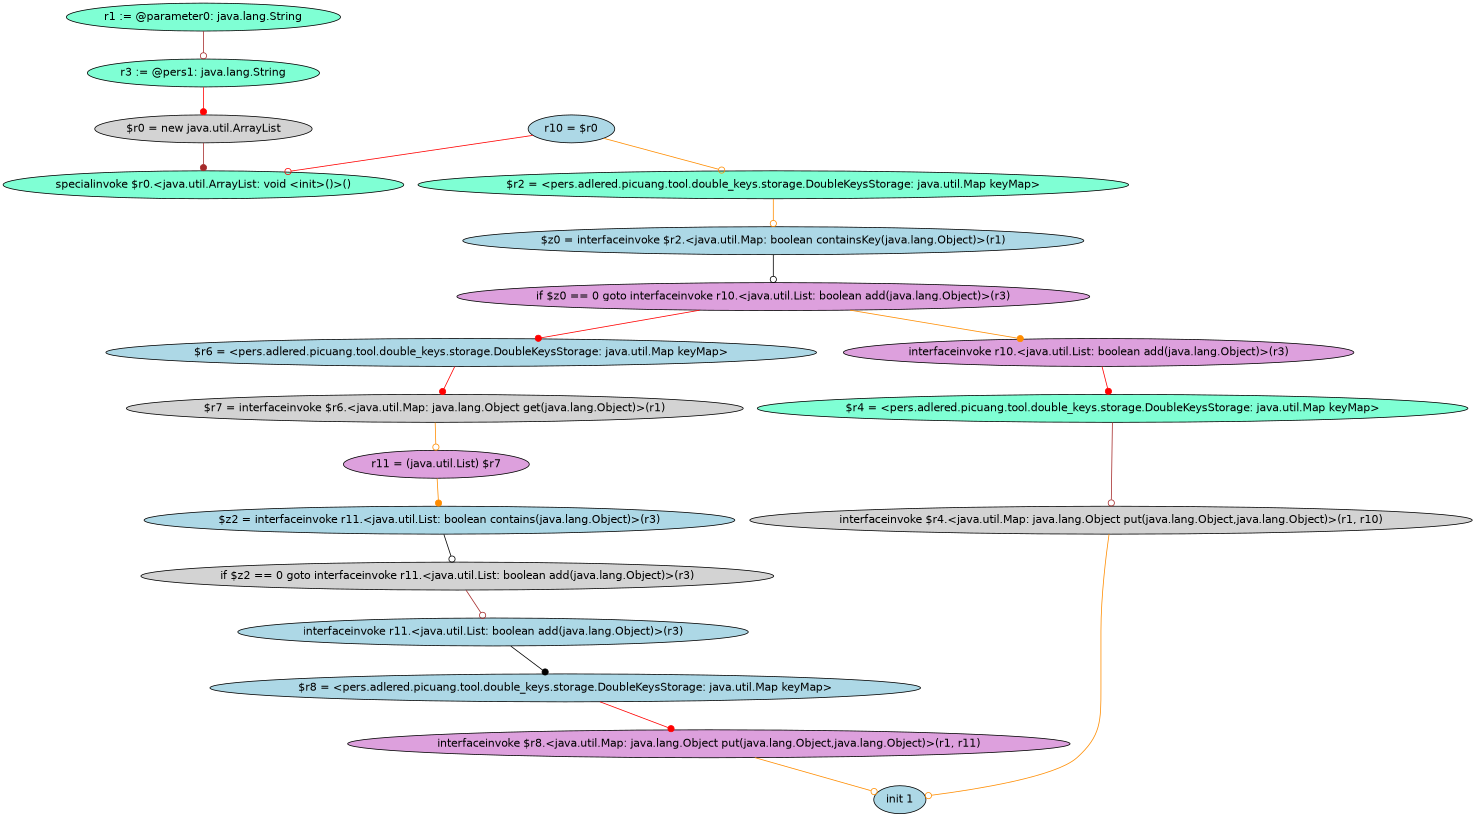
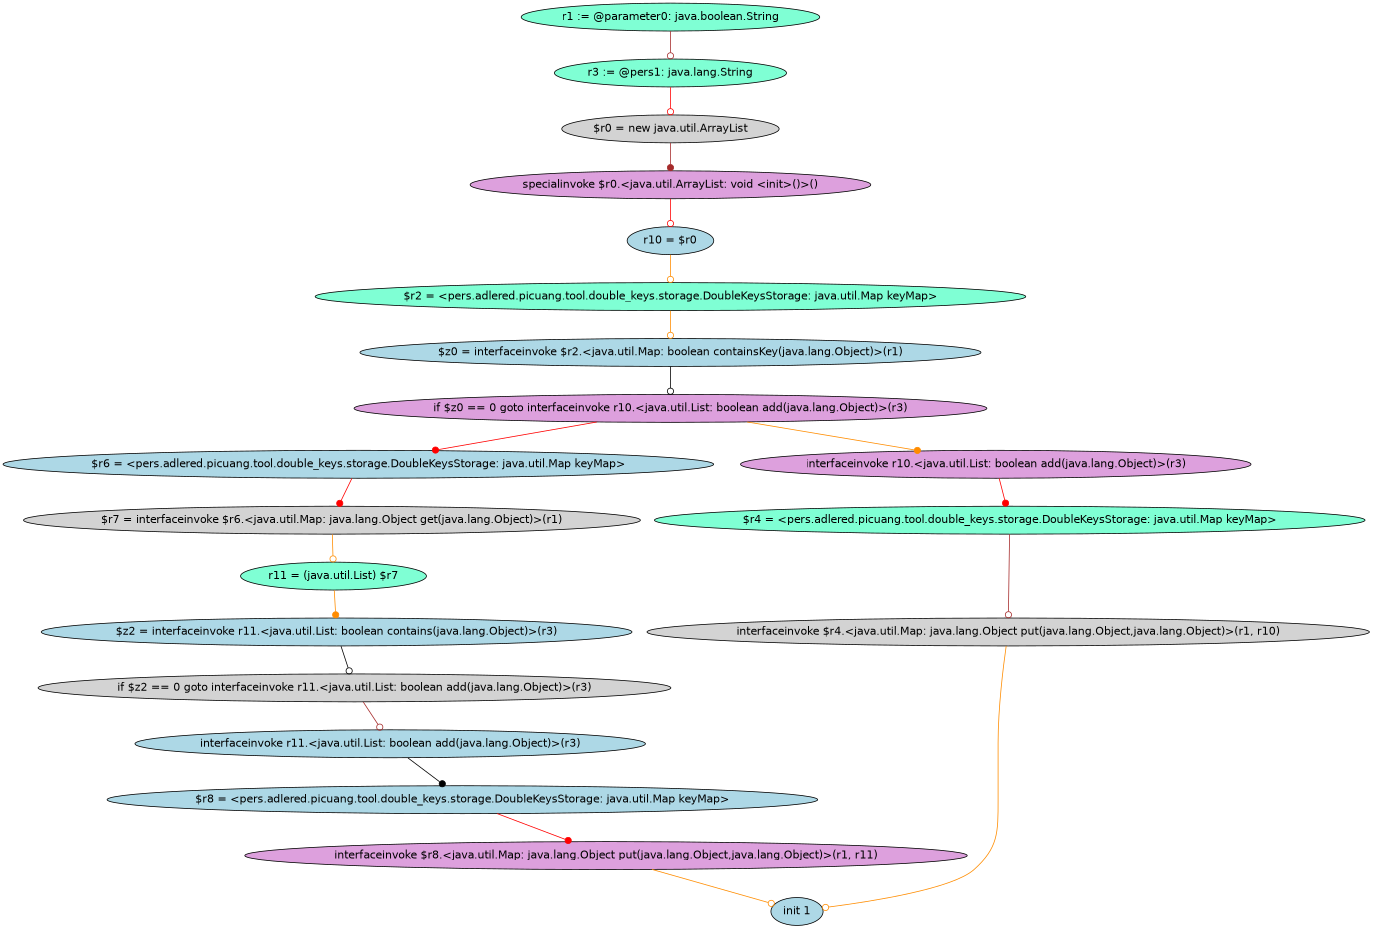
(203, 17) -> (670, 17)
(203, 98) -> (670, 98)
(412, 153) -> (670, 210)
(203, 185) -> (670, 185)
(436, 464) -> (334, 576)
